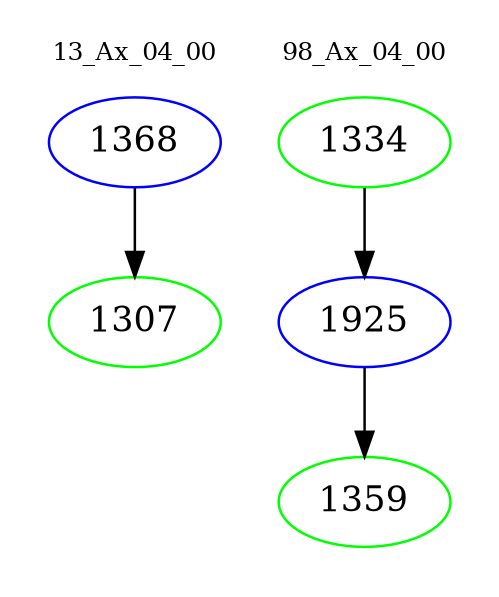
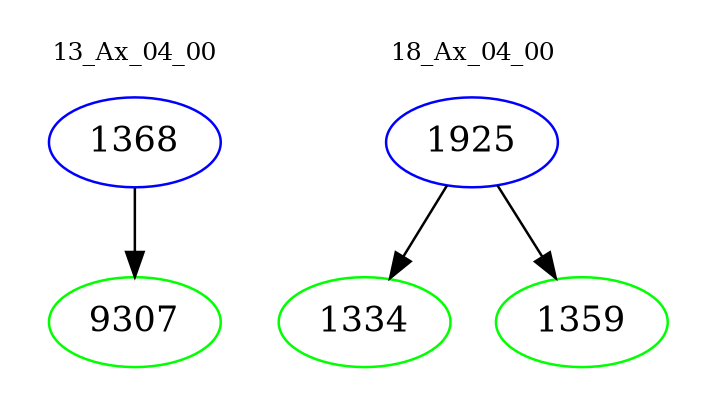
(365, 54) -> (473, 54)
(365, 220) -> (425, 221)
(135, 322) -> (135, 322)
